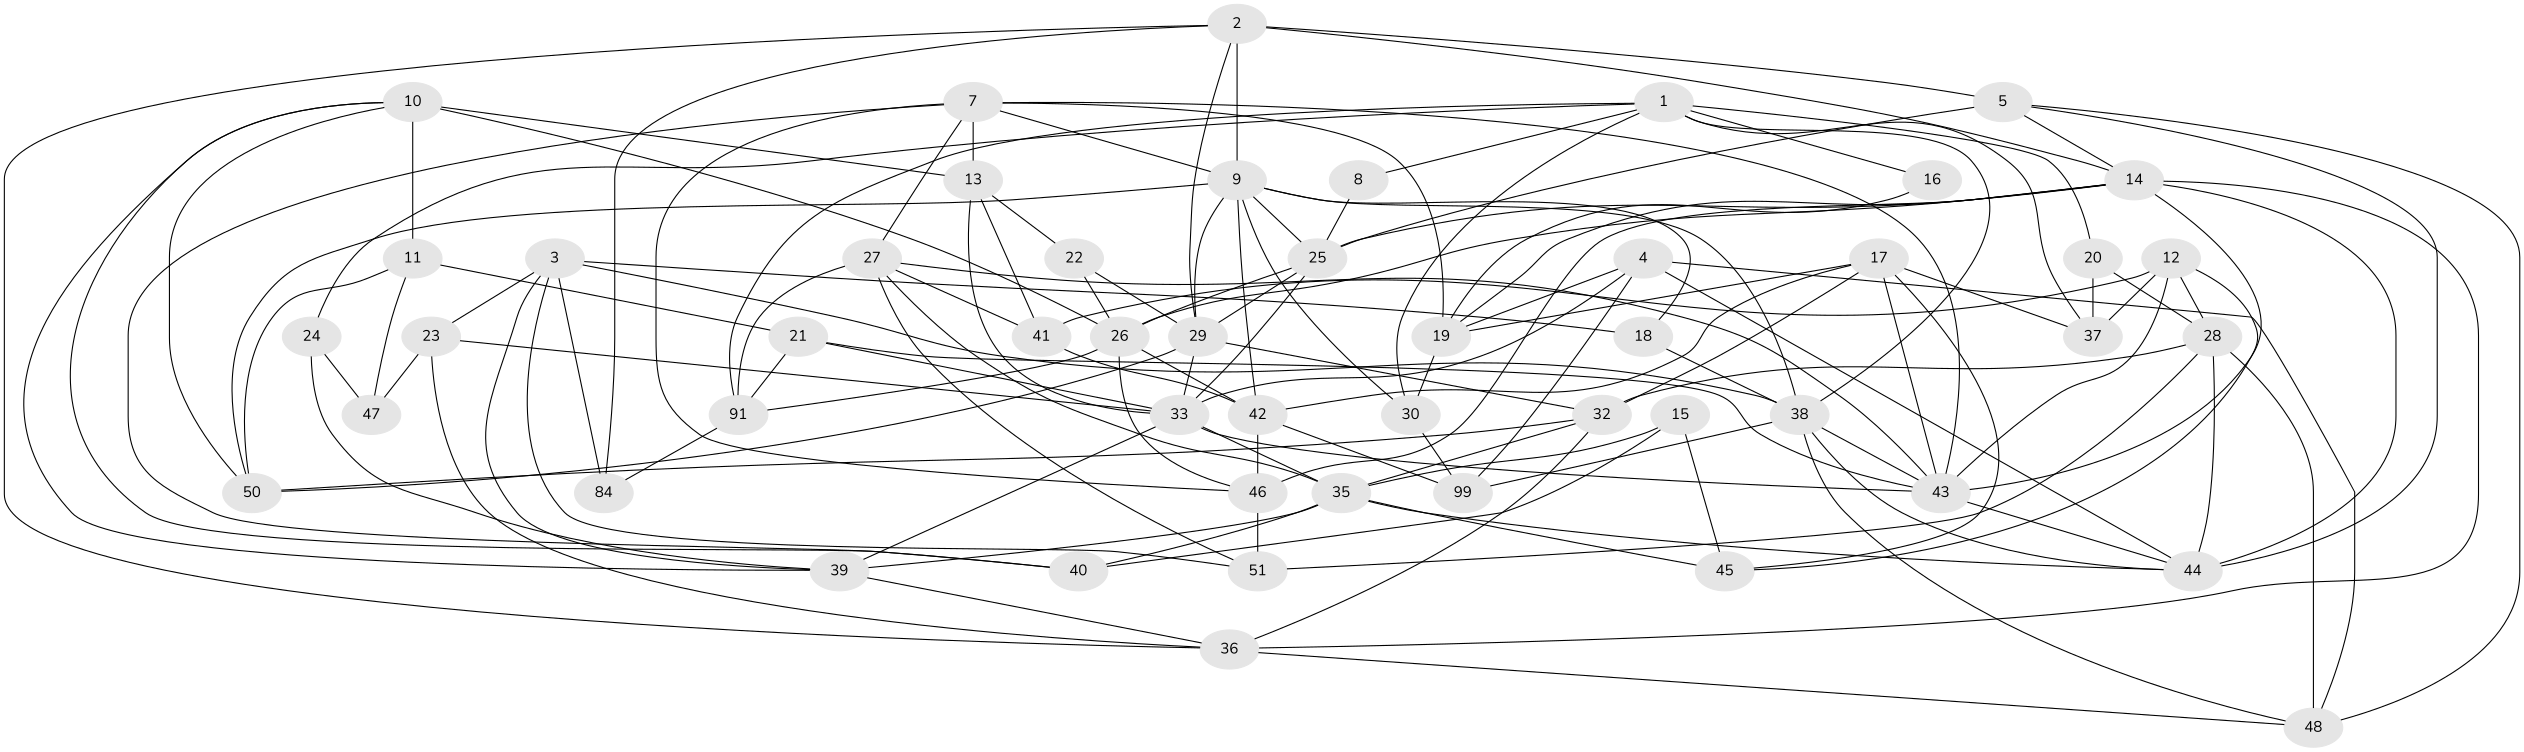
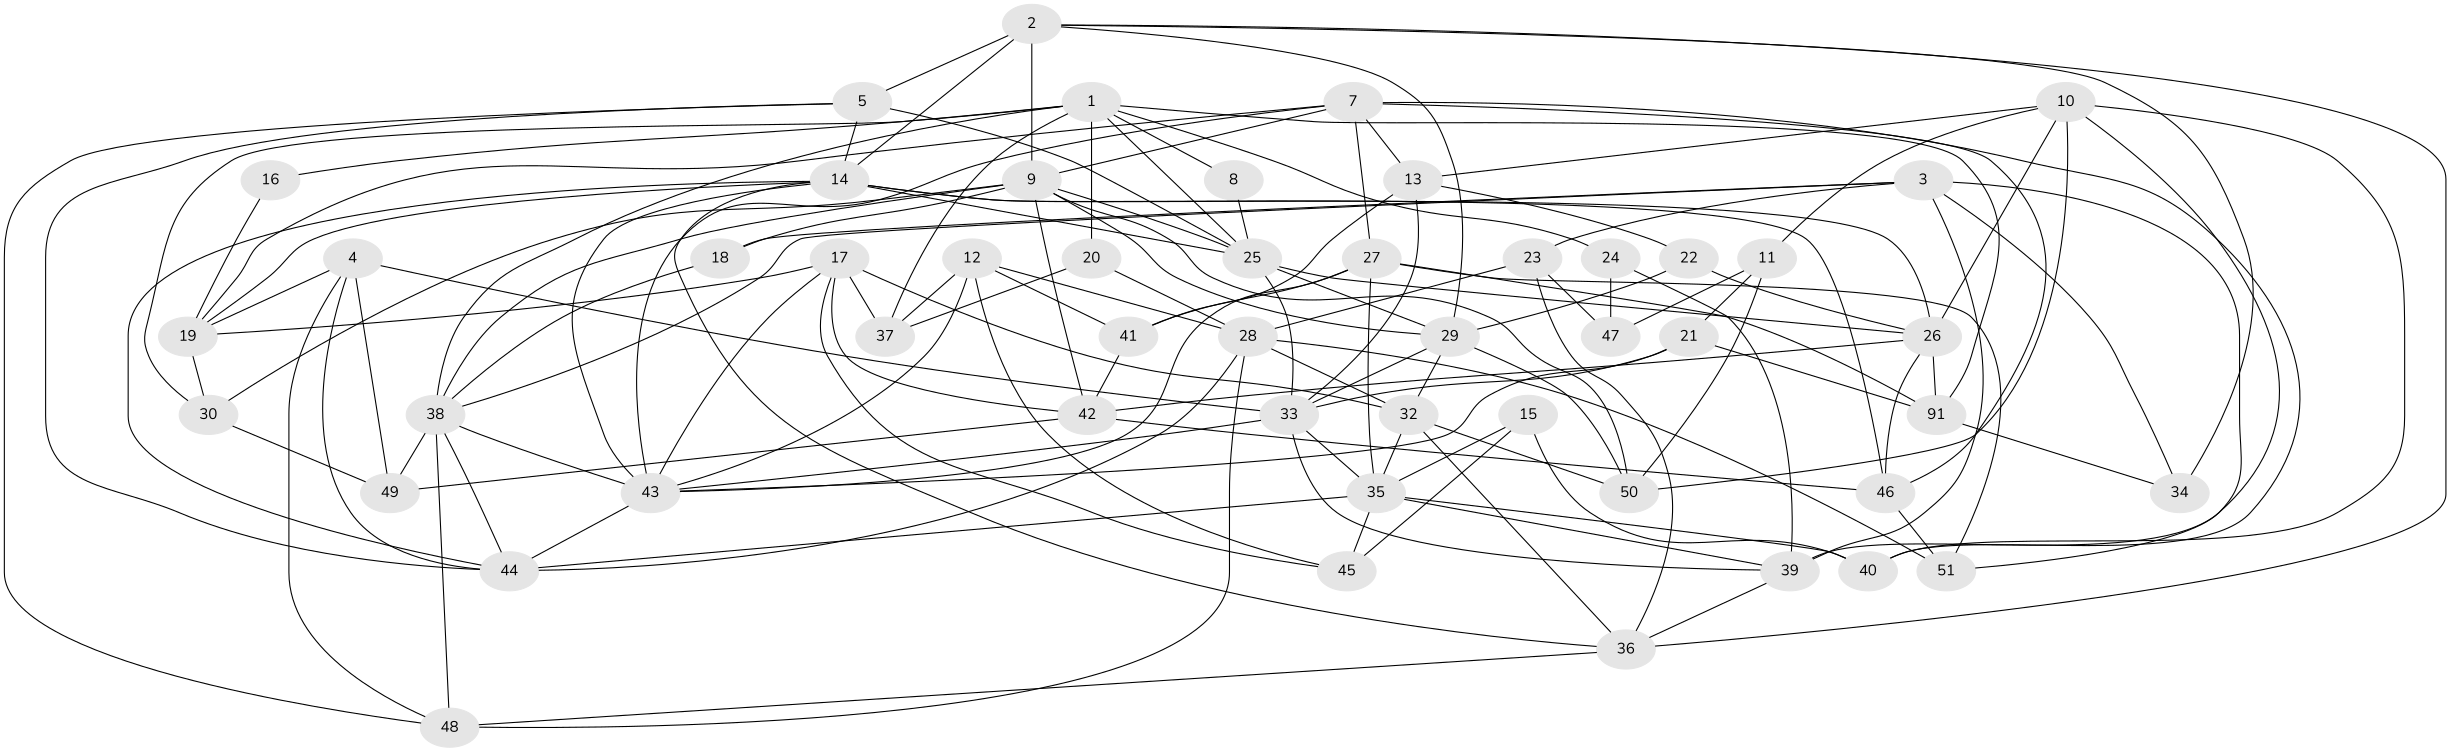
none -> (1172, 180)
(805, 376) -> (1356, 307)
(604, 493) -> (2180, 493)
(1463, 493) -> (390, 493)
